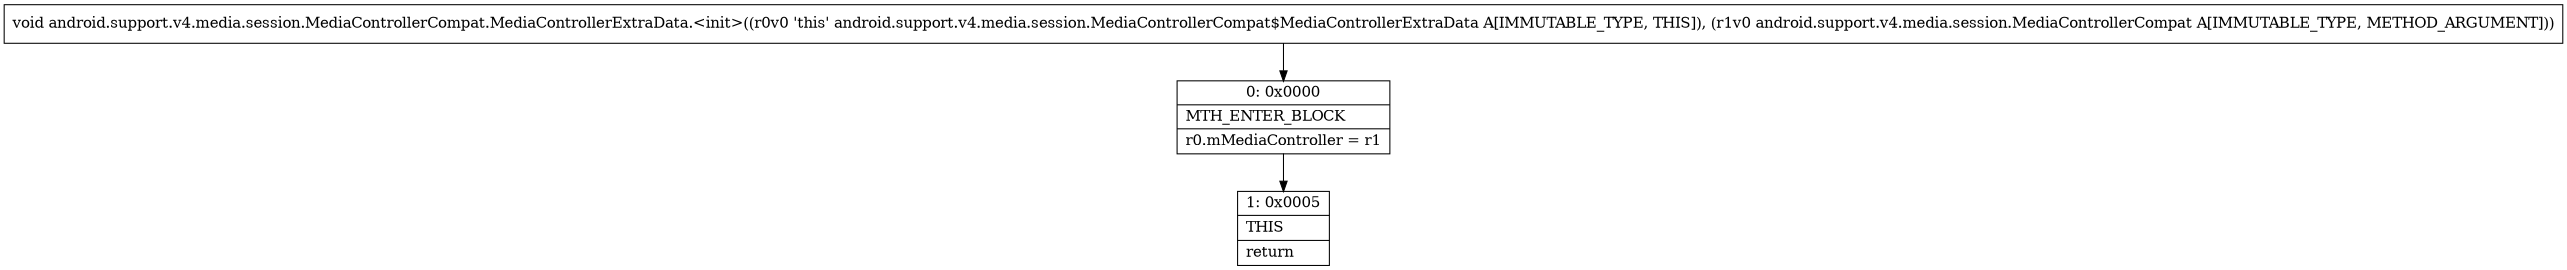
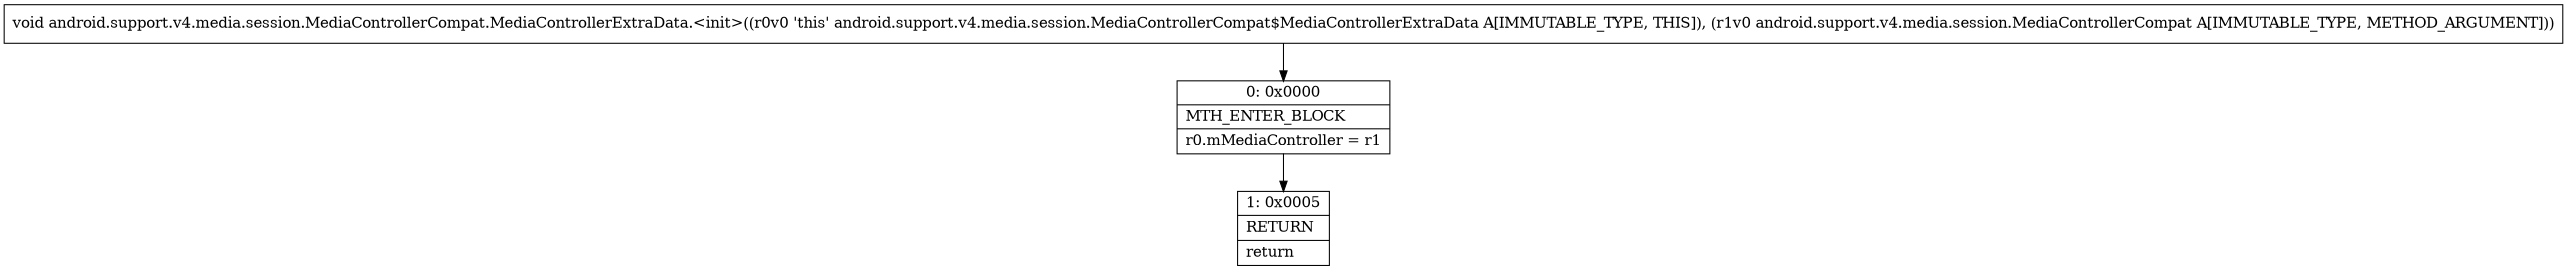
(1265, 227) -> (1280, 227)
